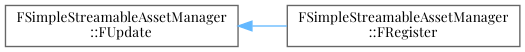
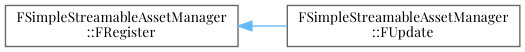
(270, 26) -> (270, 26)
